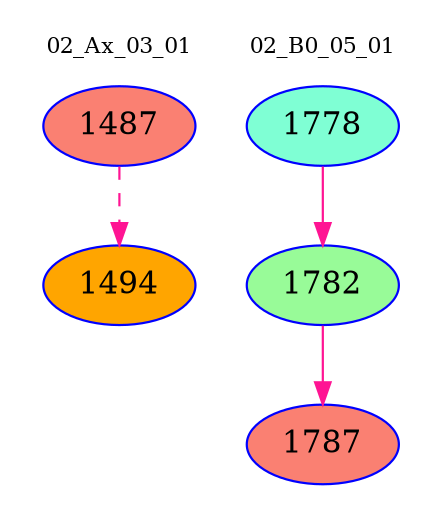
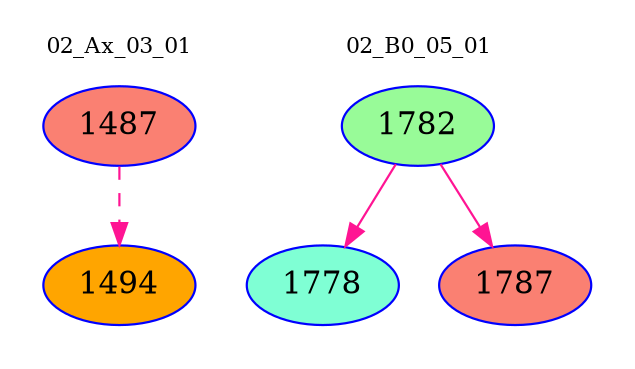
(323, 195) -> (377, 196)
